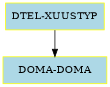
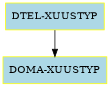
(55, 70) -> (55, 70)
